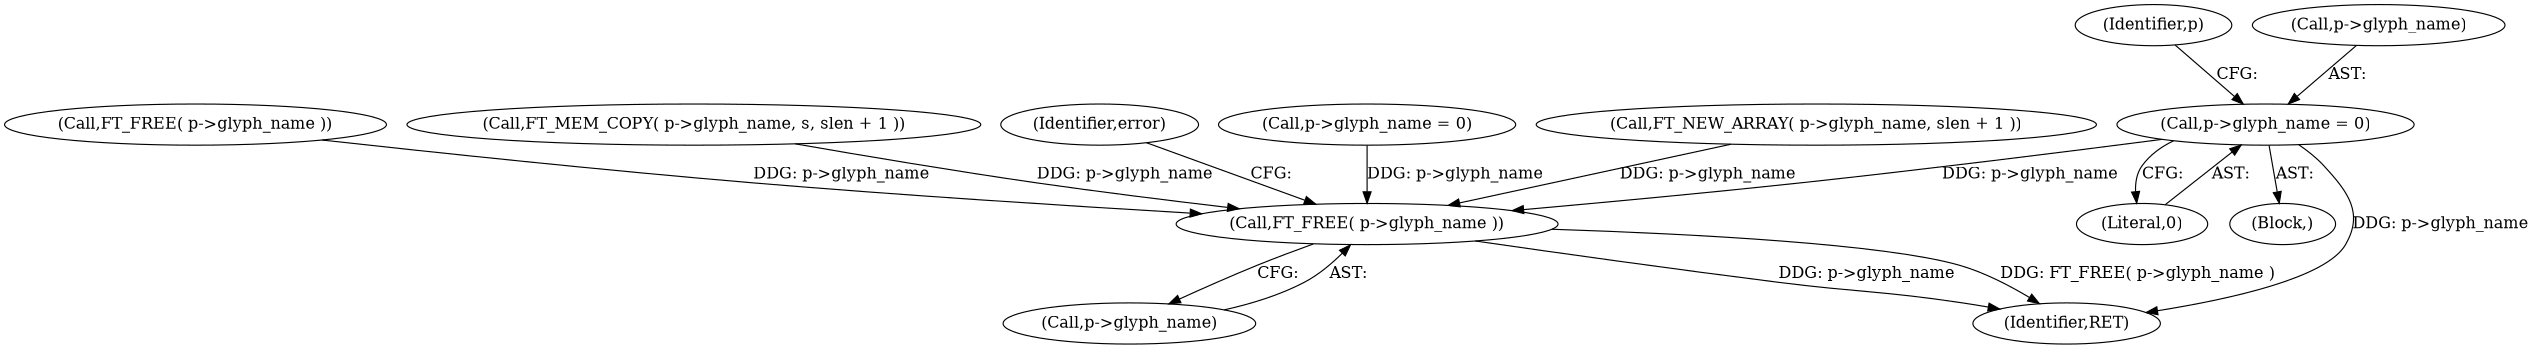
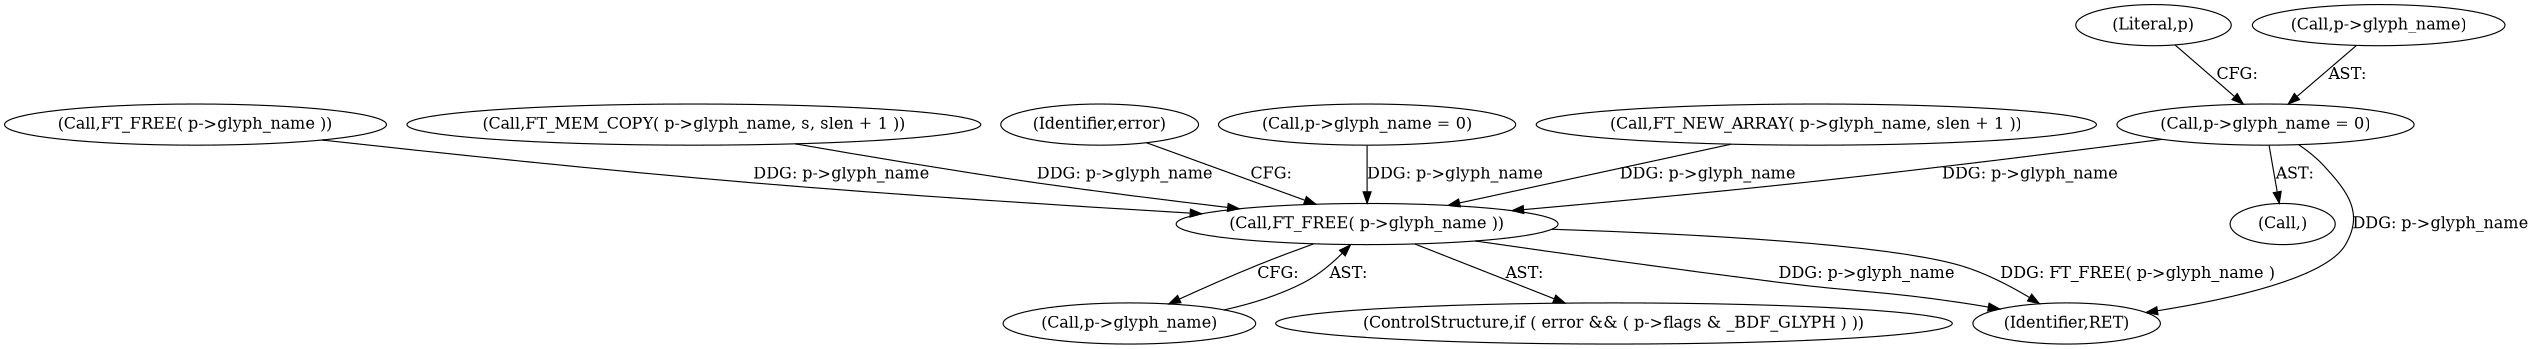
(2154, 25) -> (2154, 25)
(2142, 224) -> none
(2283, 224) -> (2283, 224)
none -> (1614, 323)
